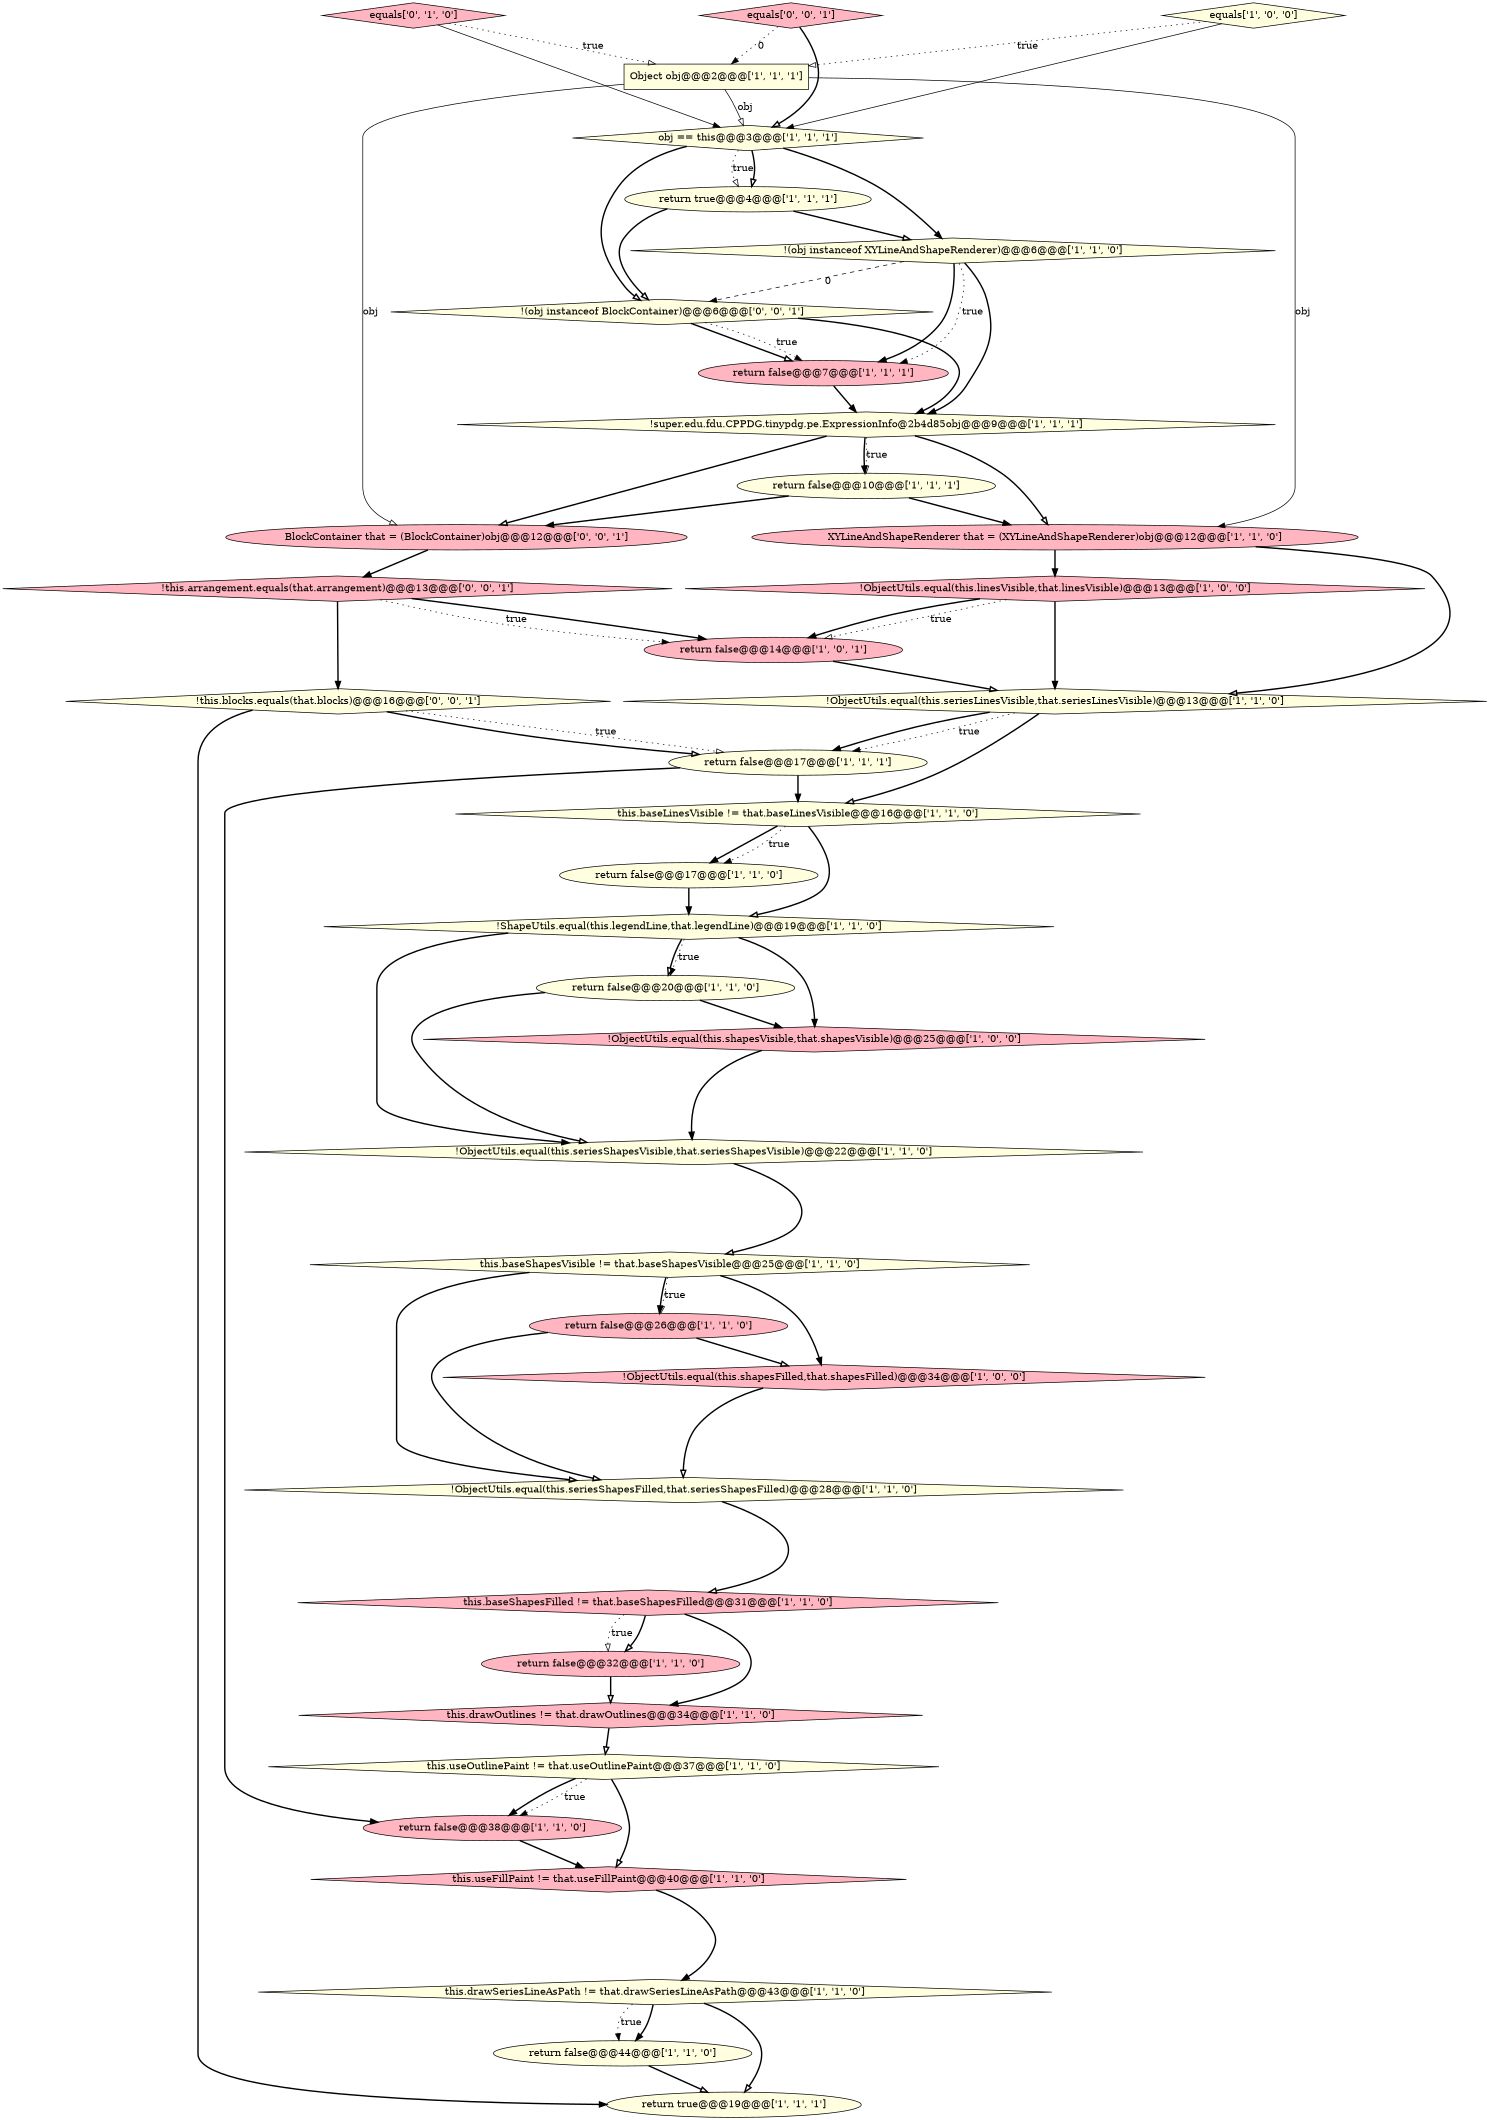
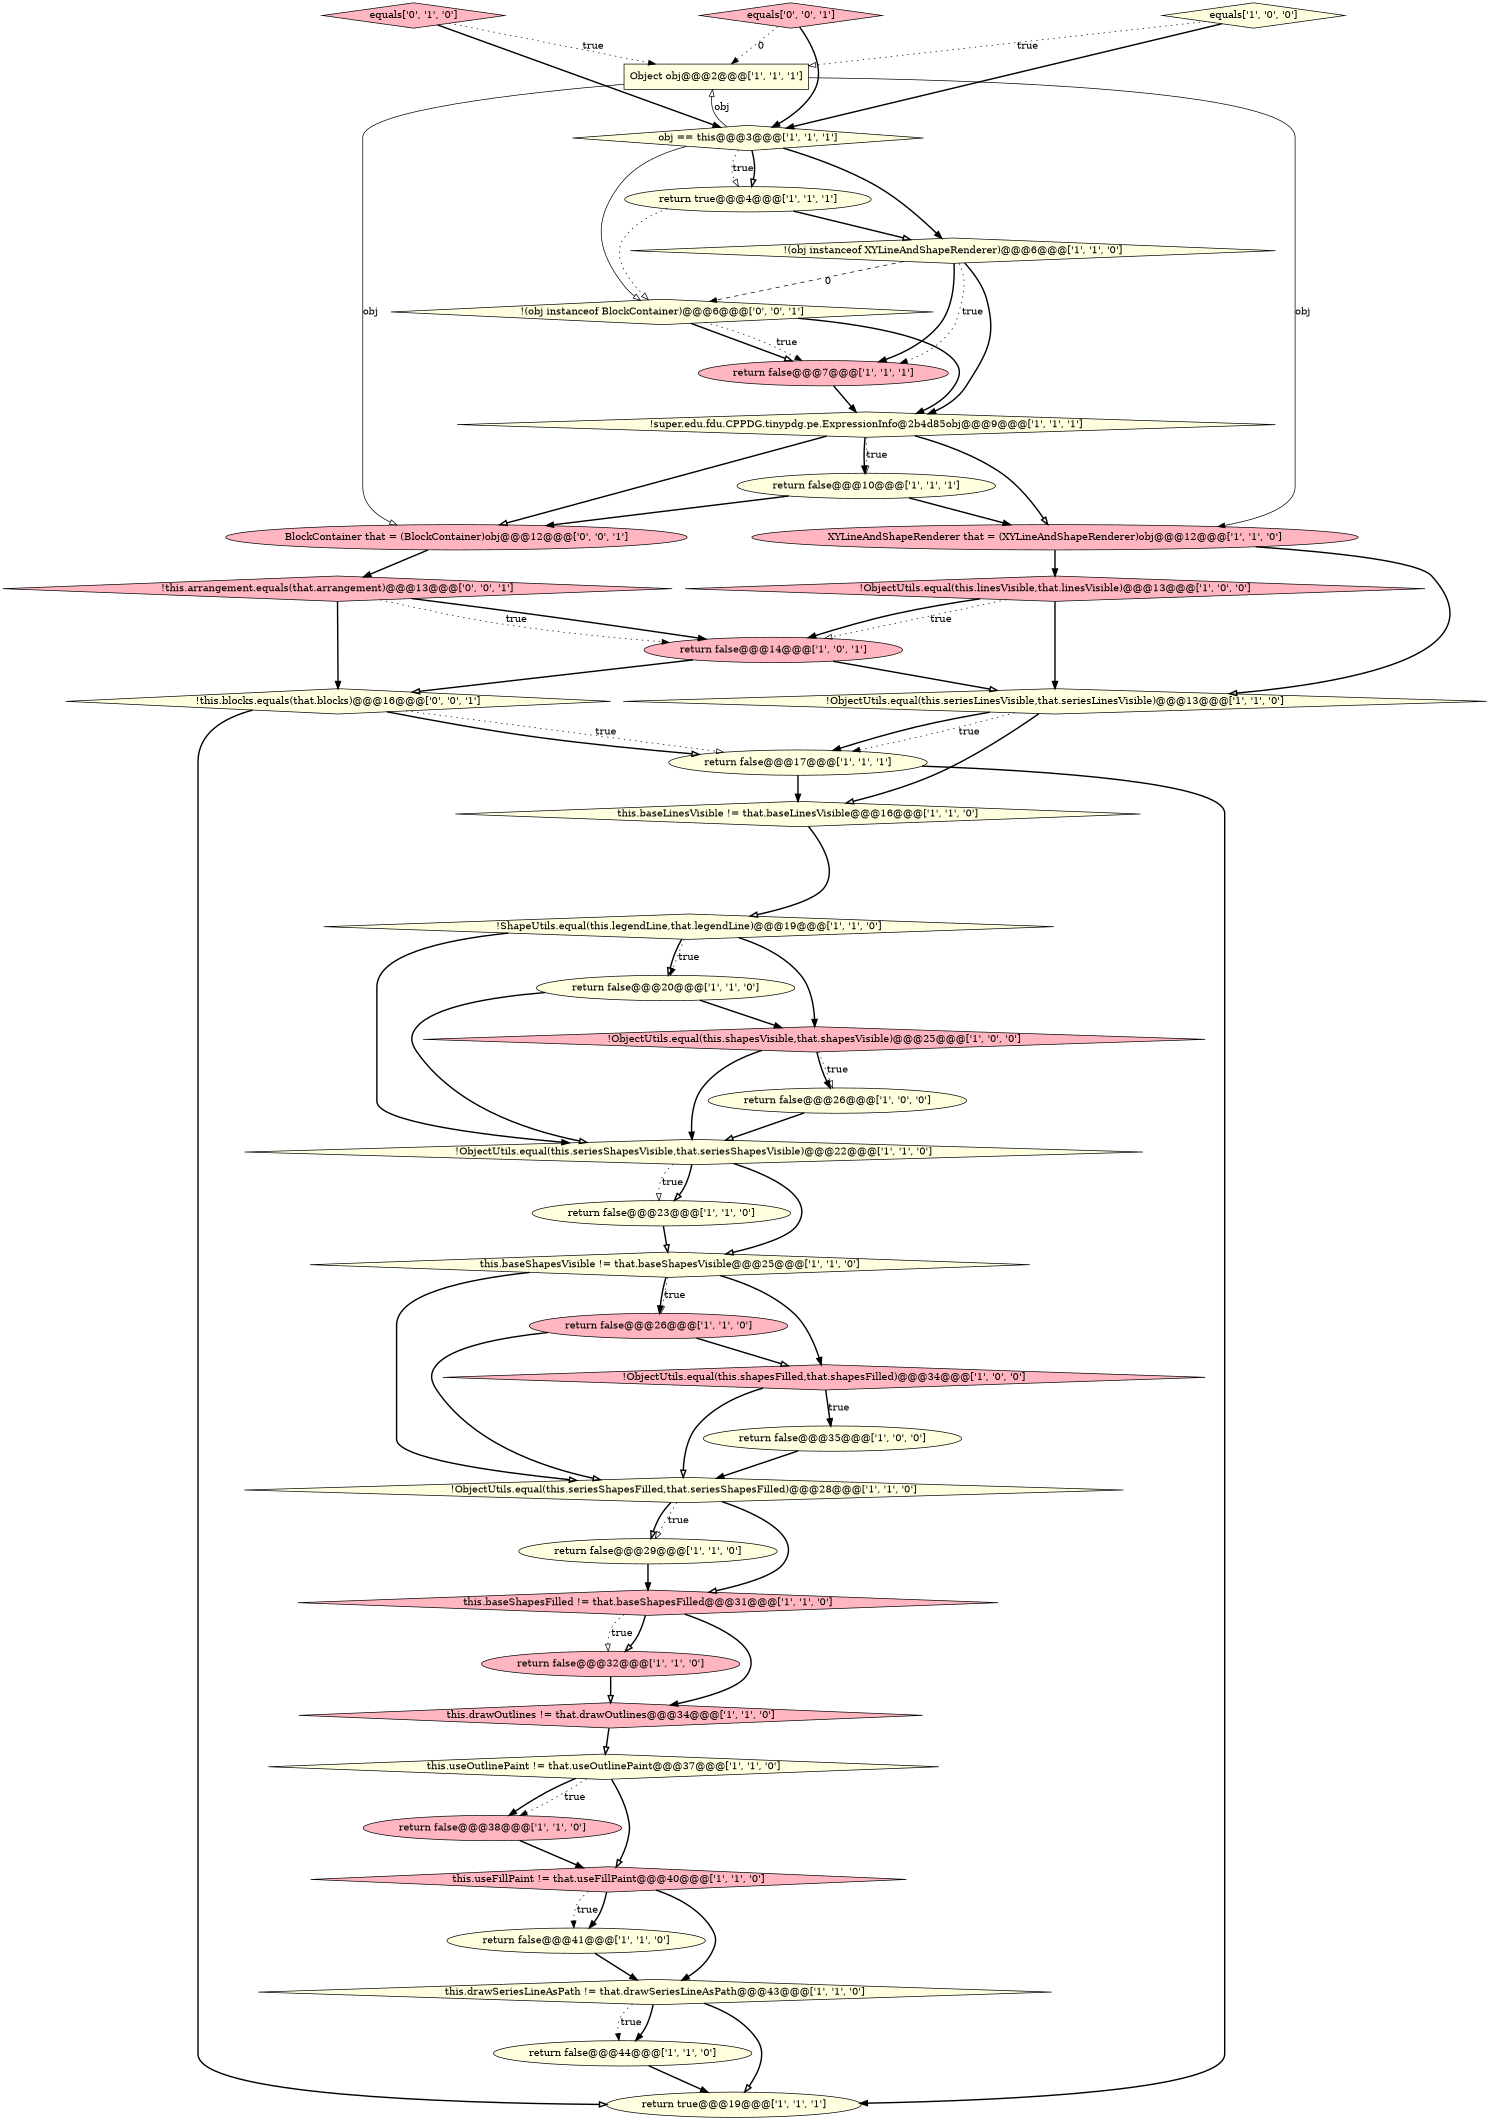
(549, 43) -> (549, 43)
(576, 75) -> (576, 75)
(1008, 75) -> (1008, 75)
(817, 84) -> (817, 84)
(733, 104) -> (715, 114)
(608, 205) -> (608, 205)
(621, 243) -> (621, 243)
none -> (556, 676)
(689, 875) -> none
none -> (837, 1101)
(225, 1142) -> (1225, 1461)
none -> (661, 1213)
none -> (832, 1439)
none -> (648, 1551)
(198, 1573) -> (198, 1573)
none -> (576, 1941)
(675, 2078) -> (675, 2078)
